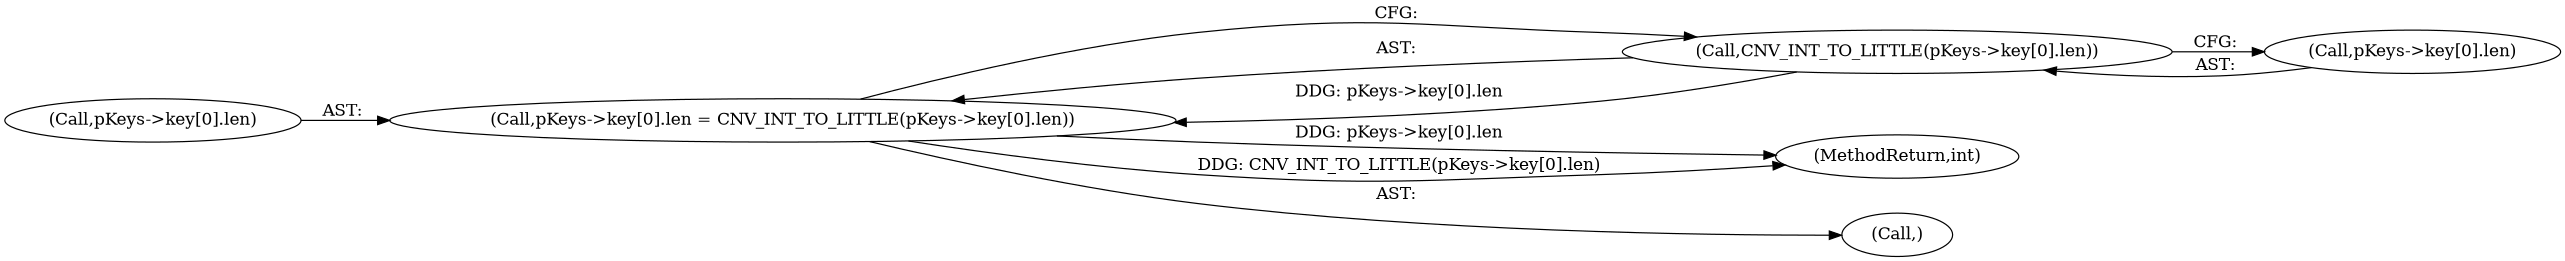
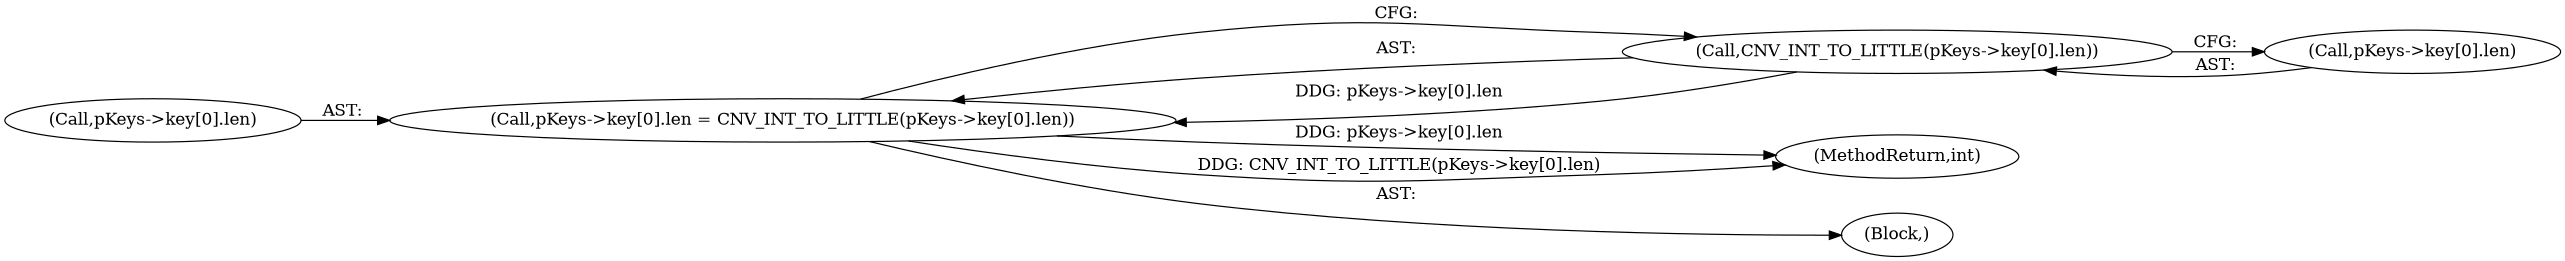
(1897, 235) -> (1897, 235)
